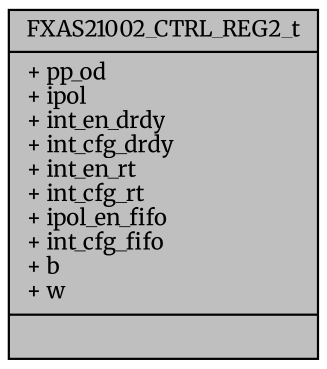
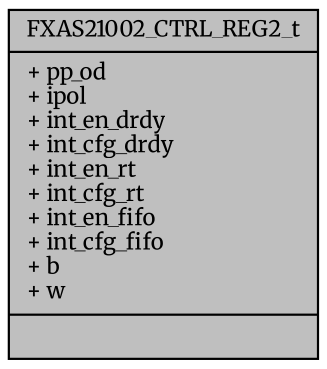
(97, 219) -> (92, 219)
